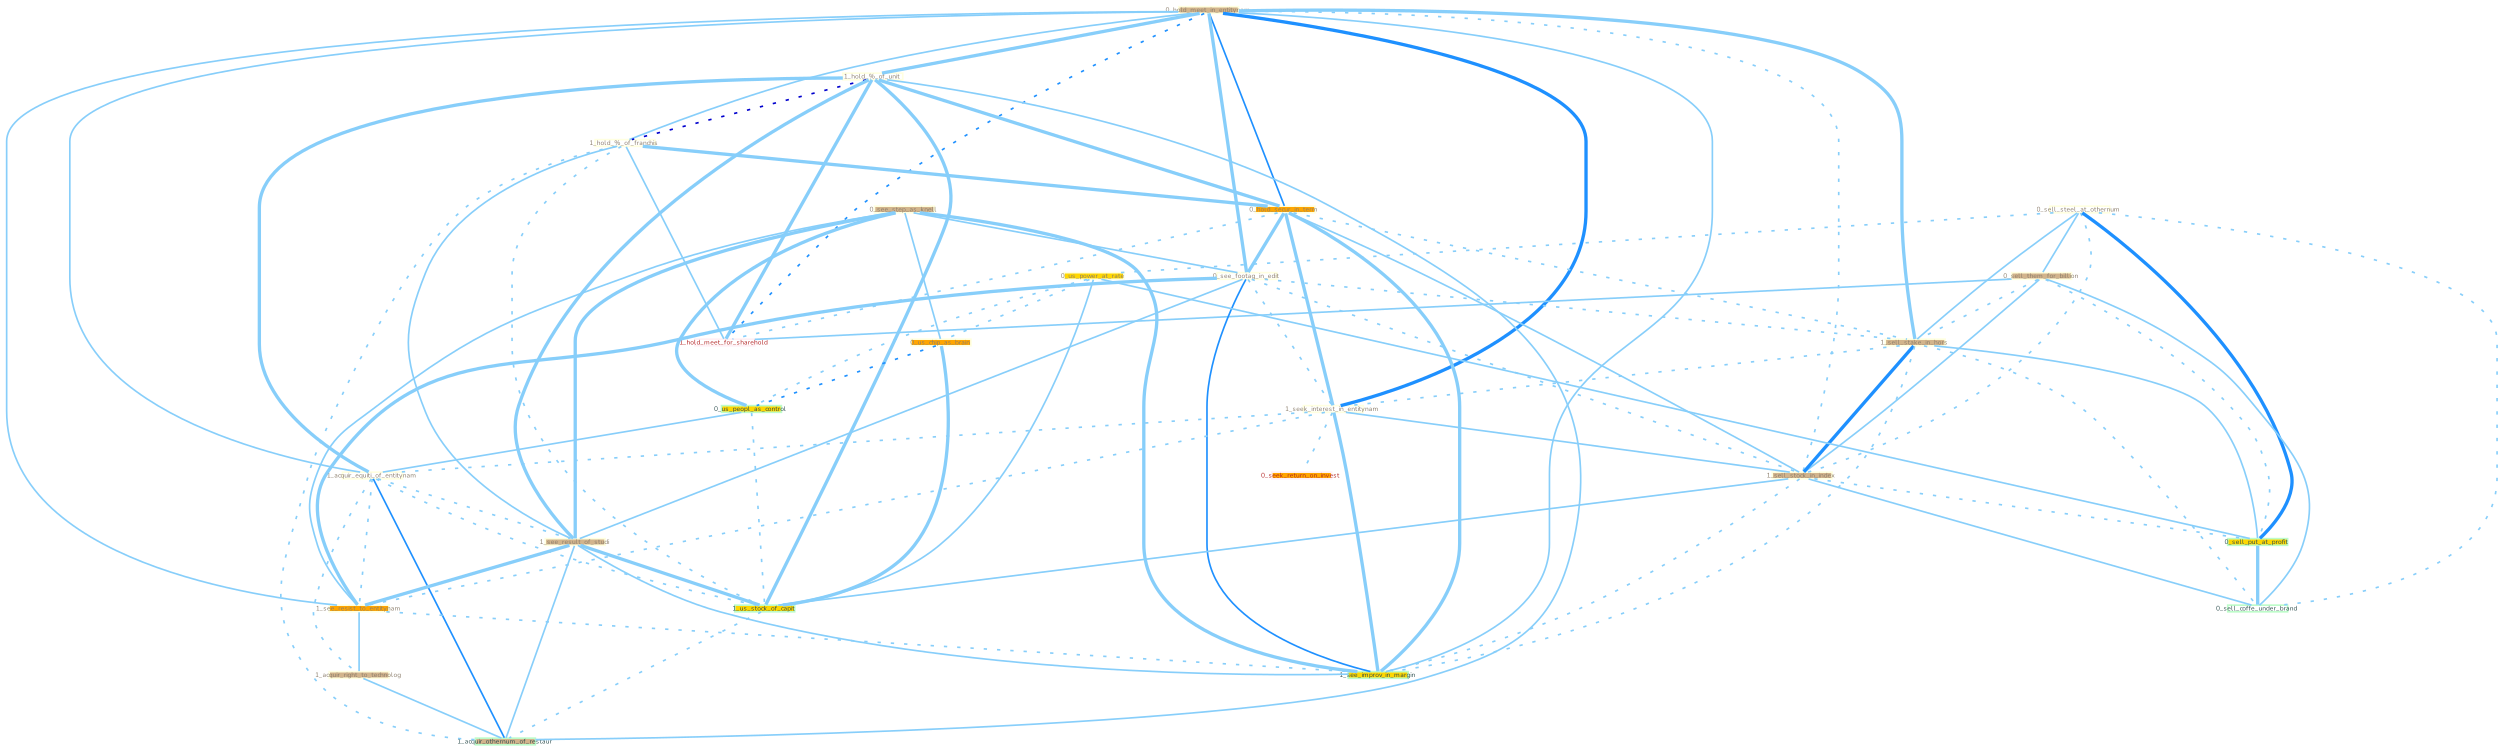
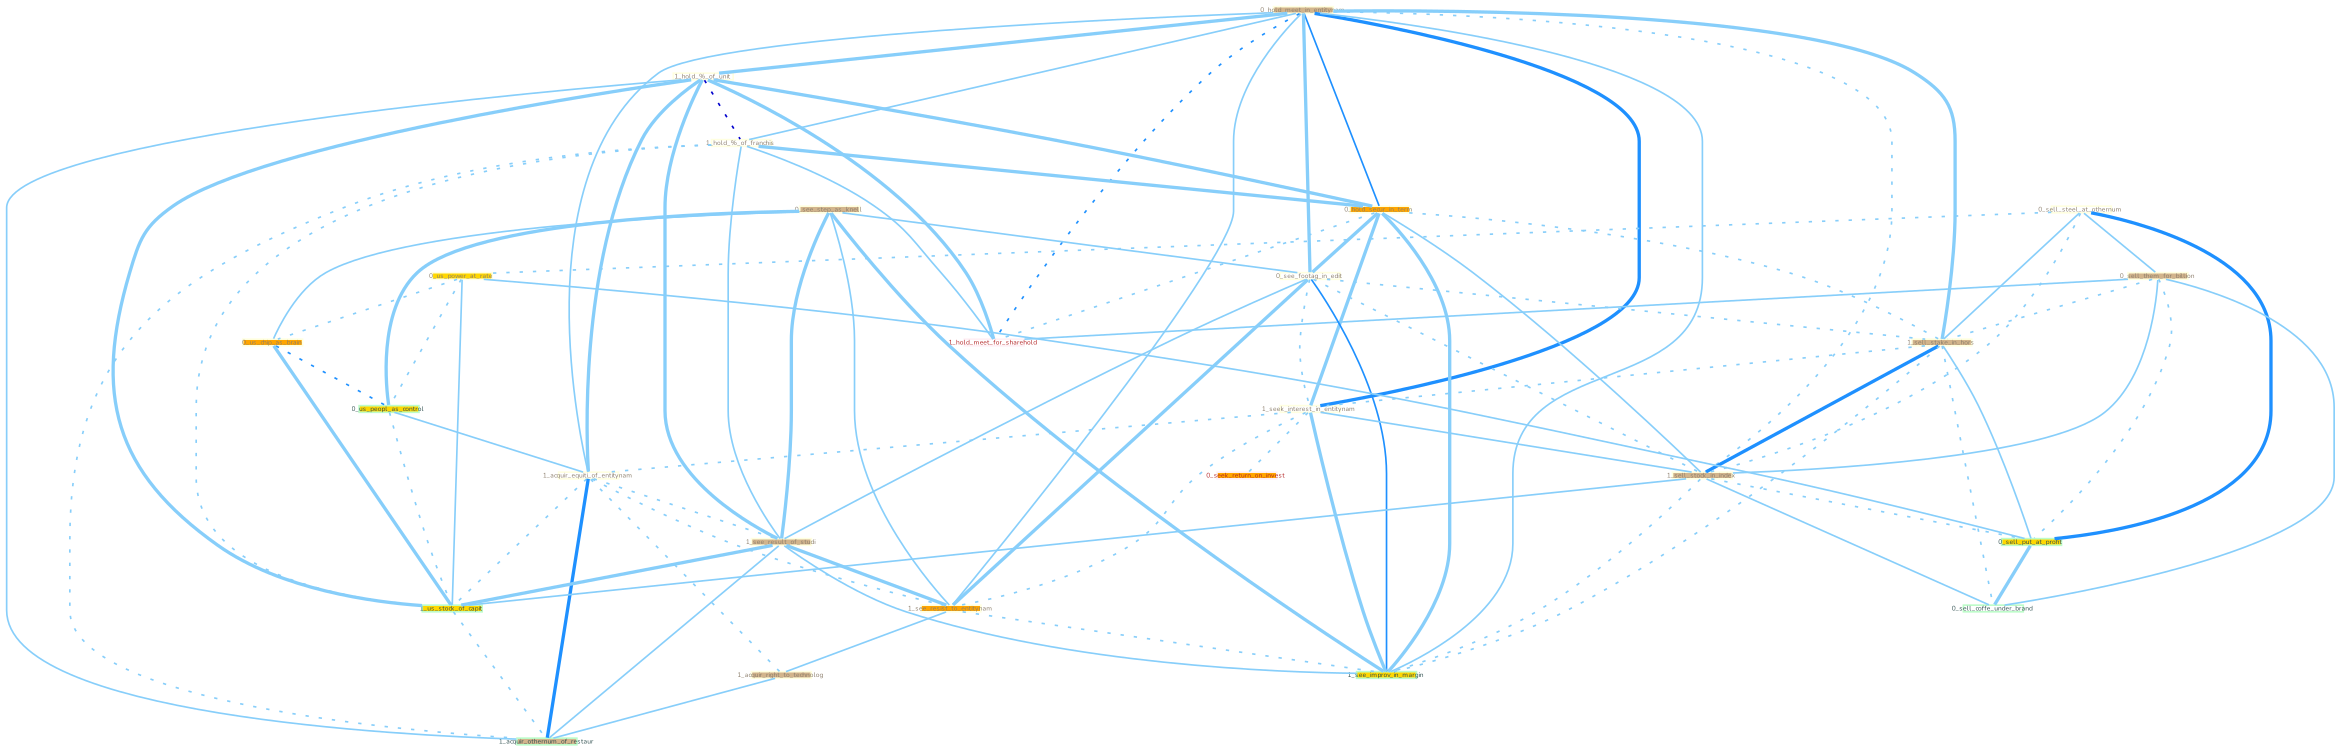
(2492, 330) -> none
(436, 602) -> (568, 608)
